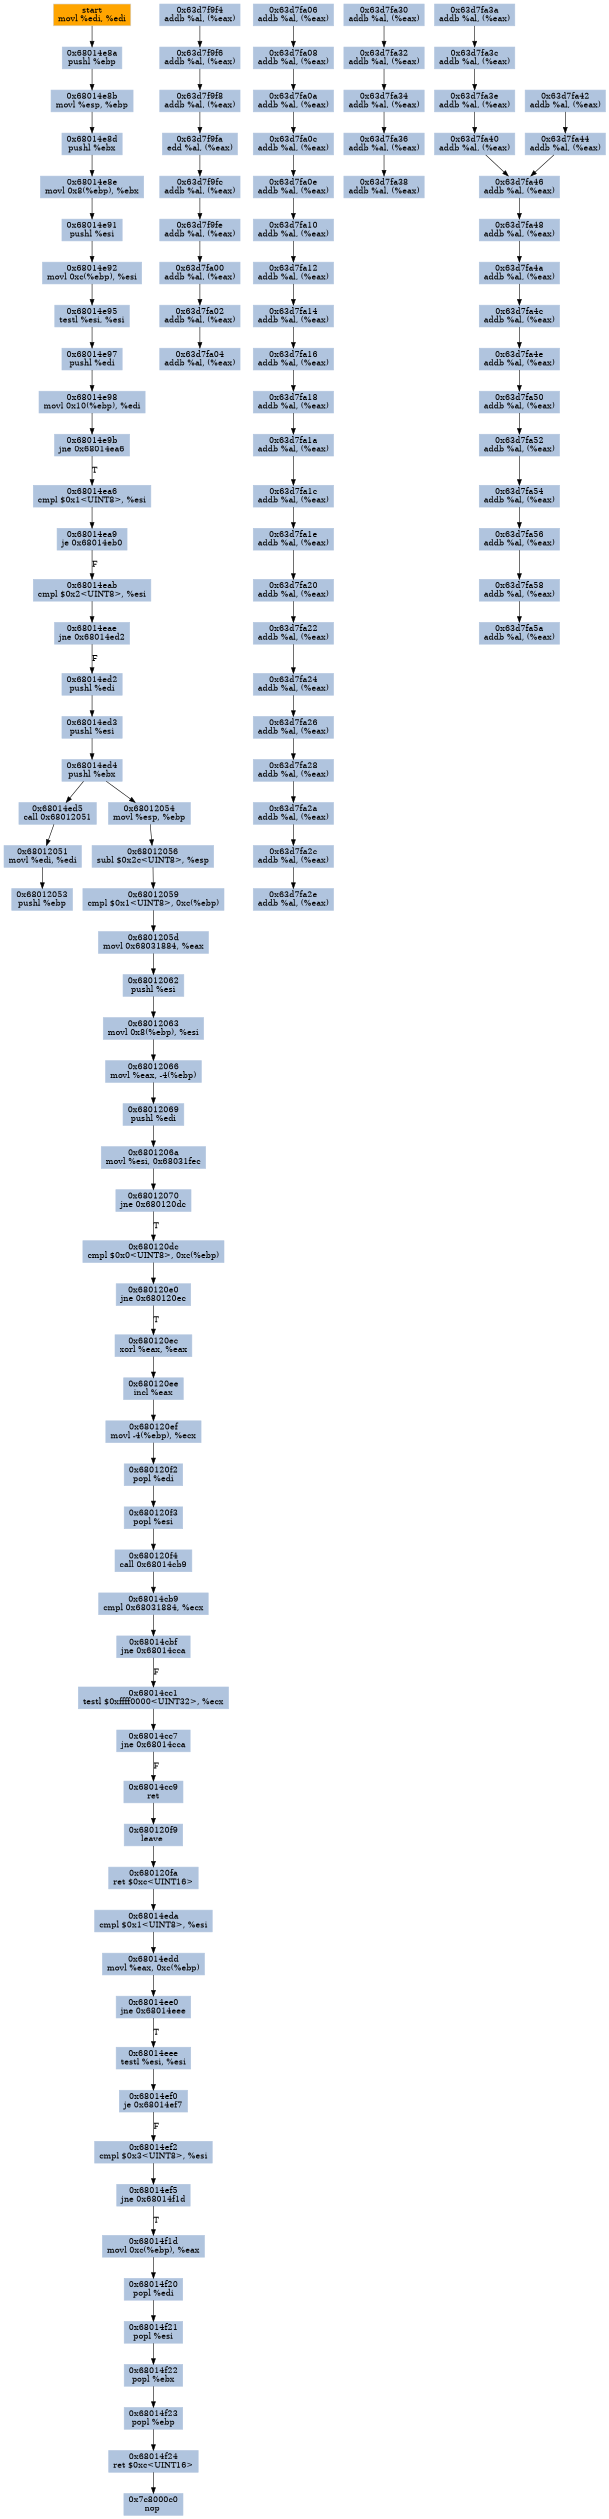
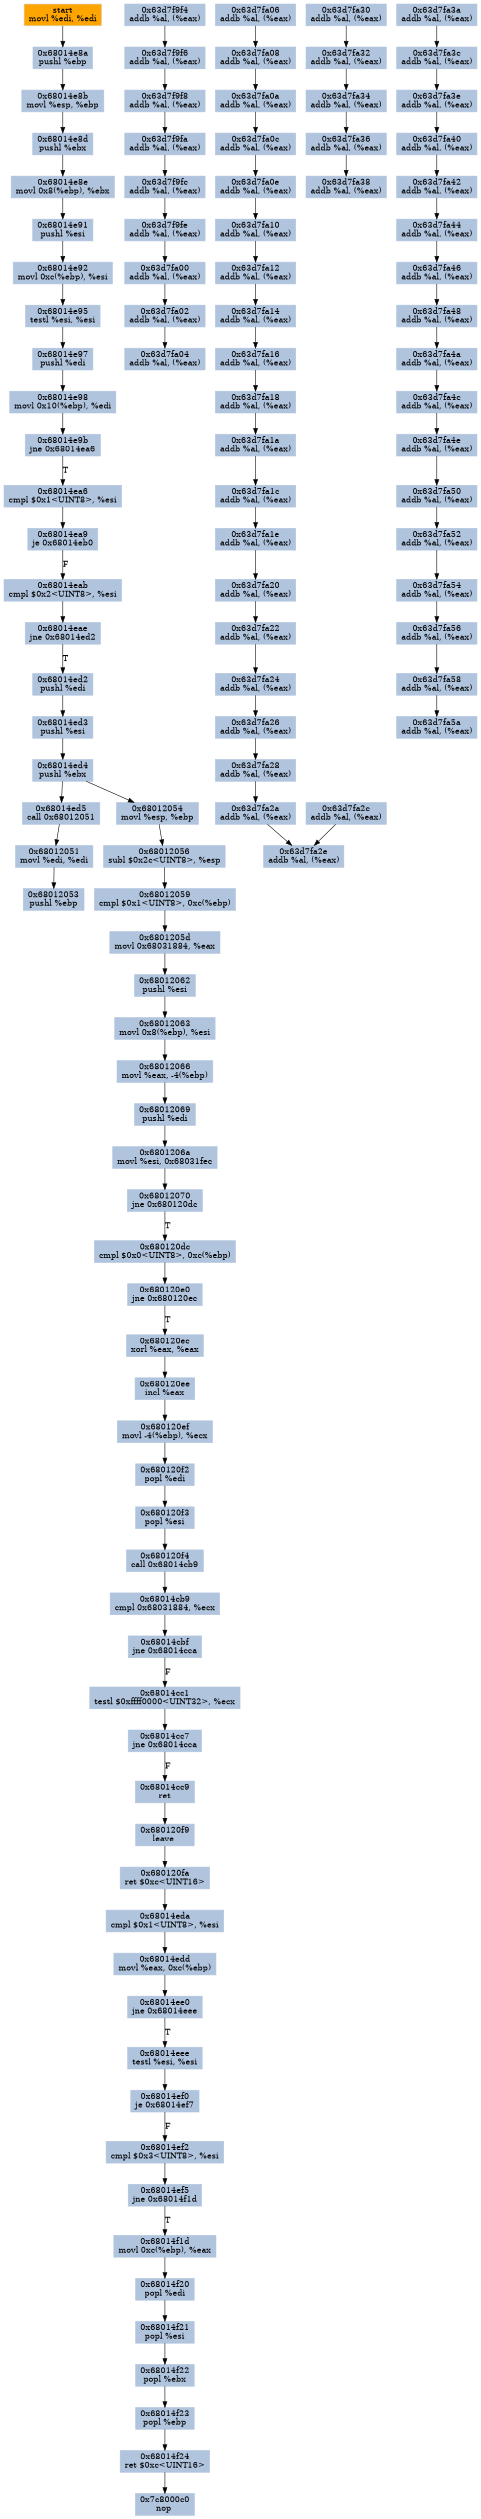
(200, 144) -> (165, 144)
(495, 163) -> (437, 163)
(95, 659) -> (66, 659)
(293, 832) -> (277, 833)
